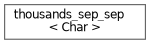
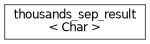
(75, 22) -> (75, 22)
